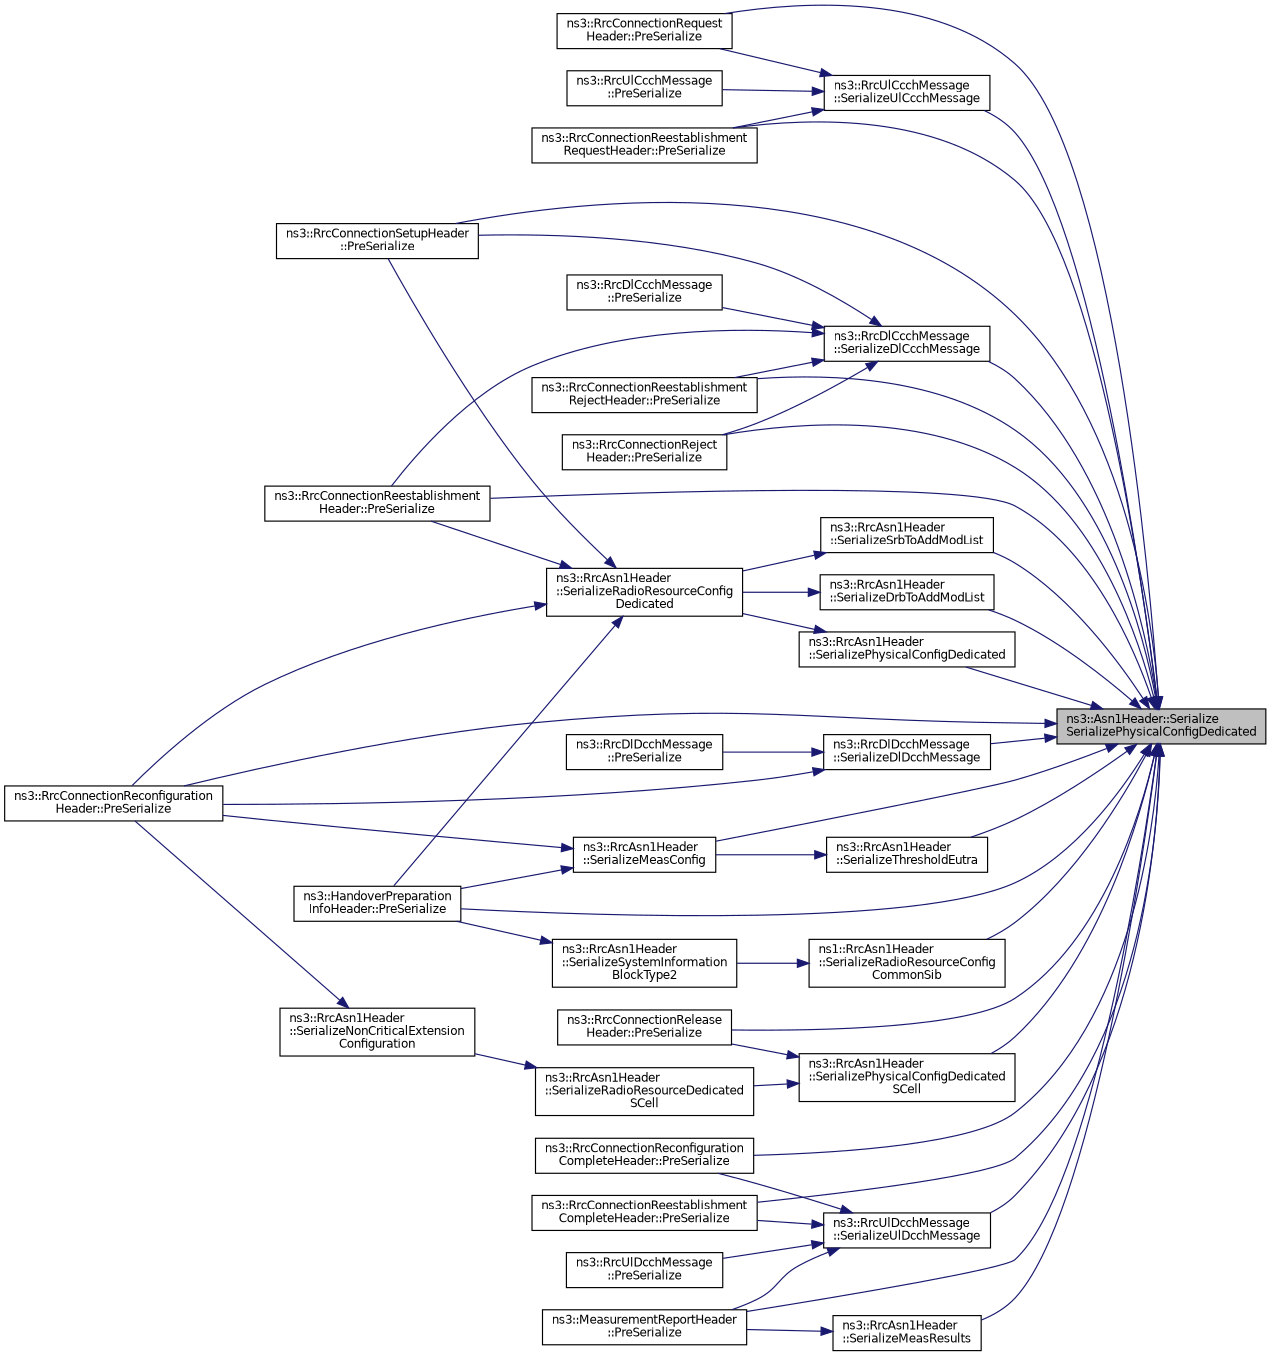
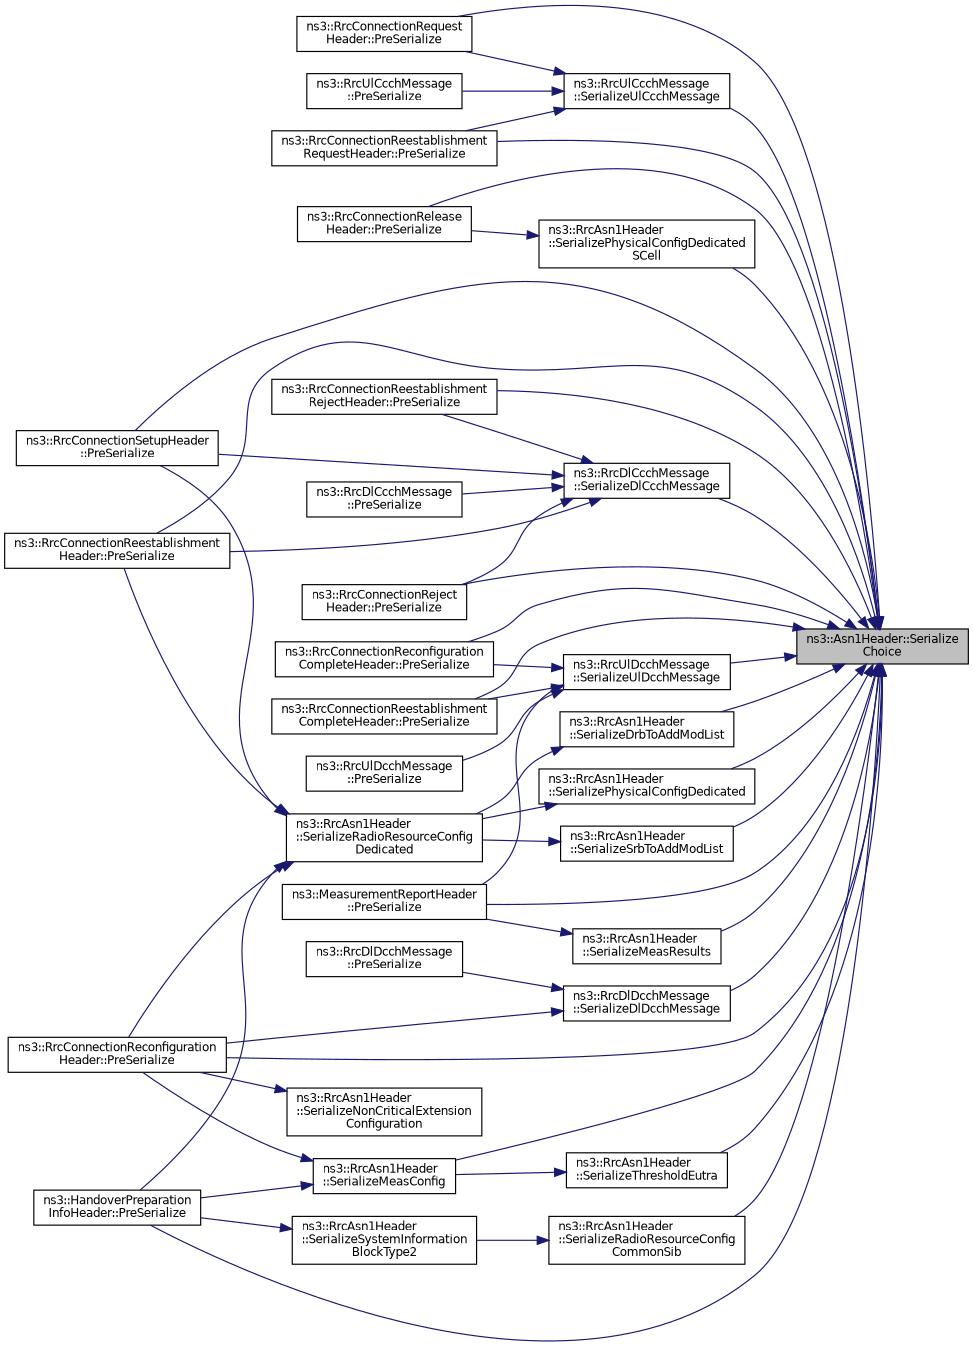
(1161, 726) -> (883, 646)
(907, 963) -> (647, 1240)
(645, 1092) -> none
